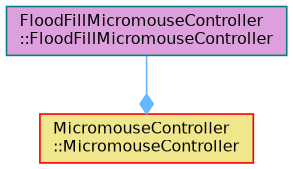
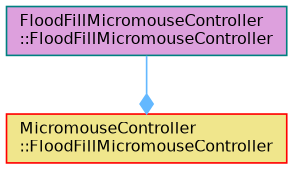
(147, 138) -> (147, 138)
